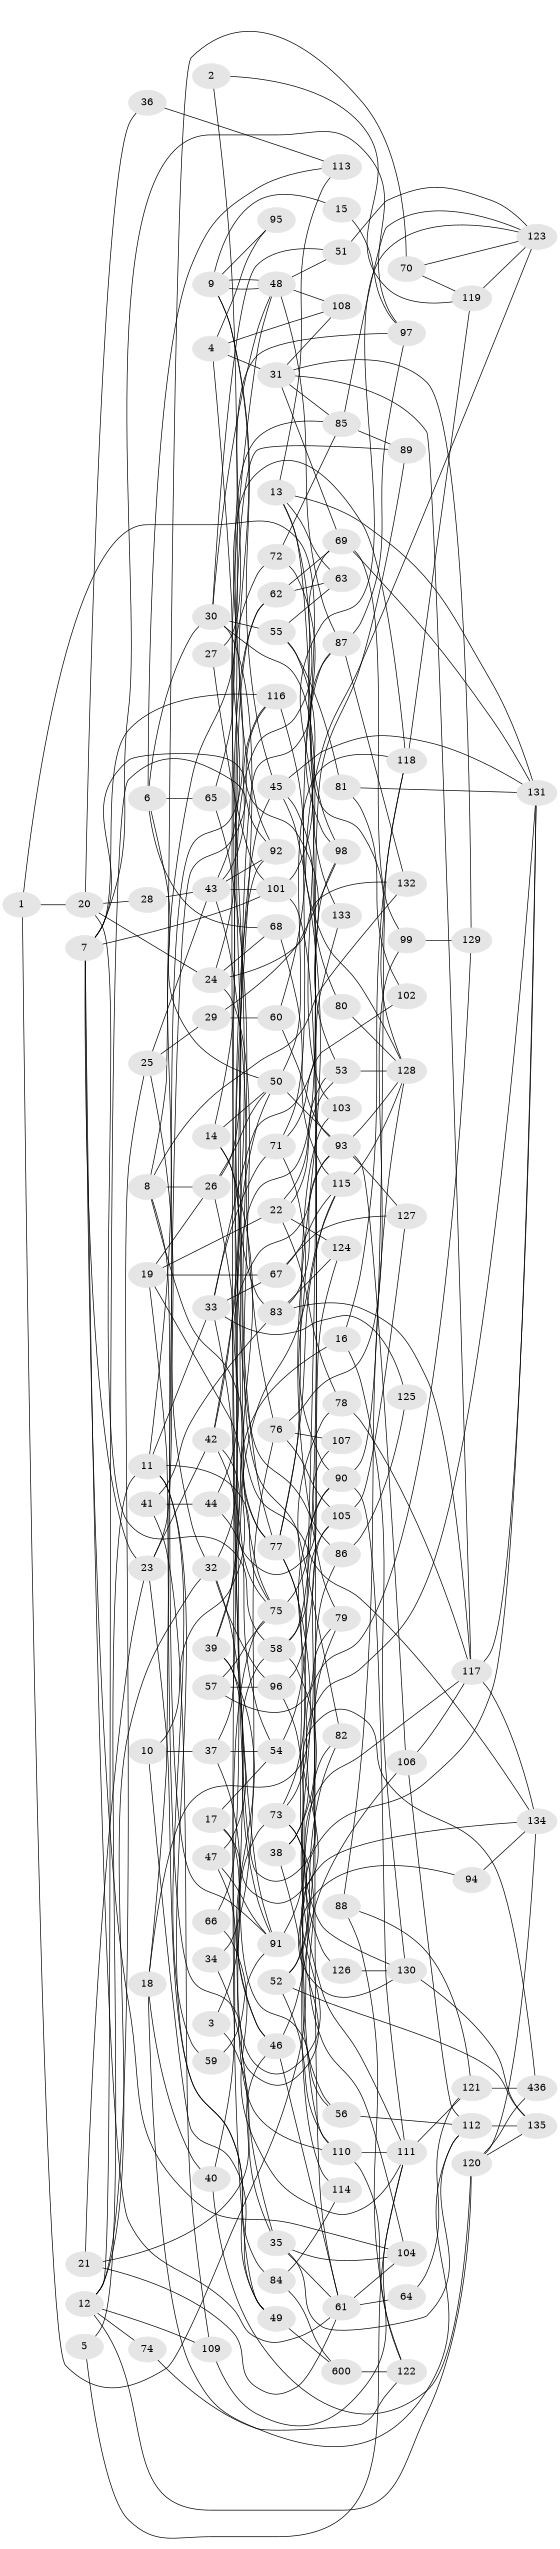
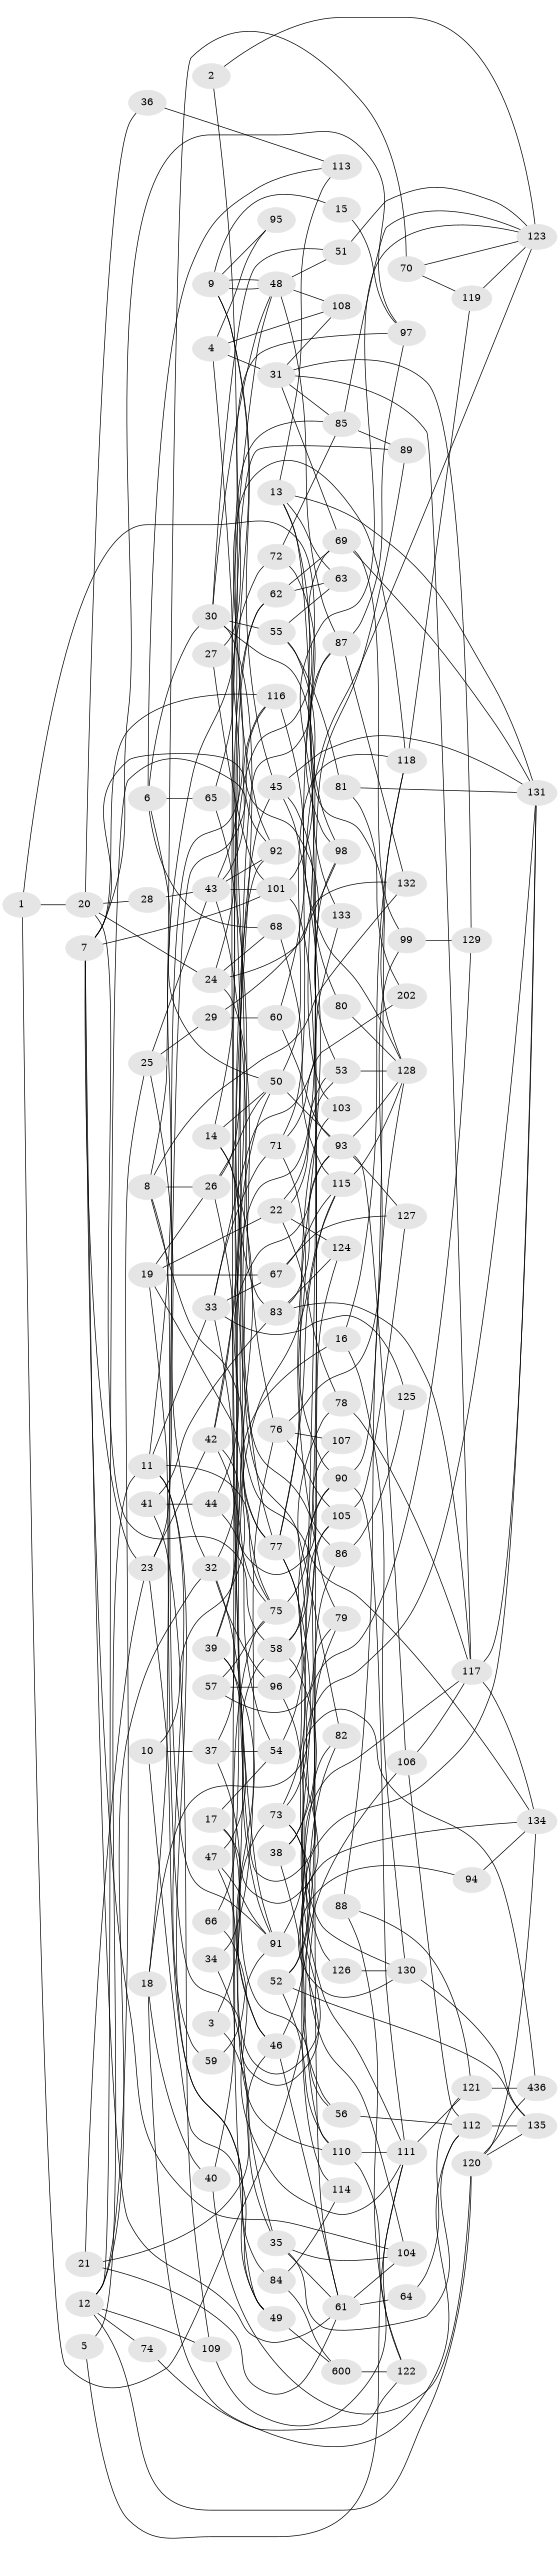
(377, 161) -> (440, 25)
(407, 996) -> (407, 996)
